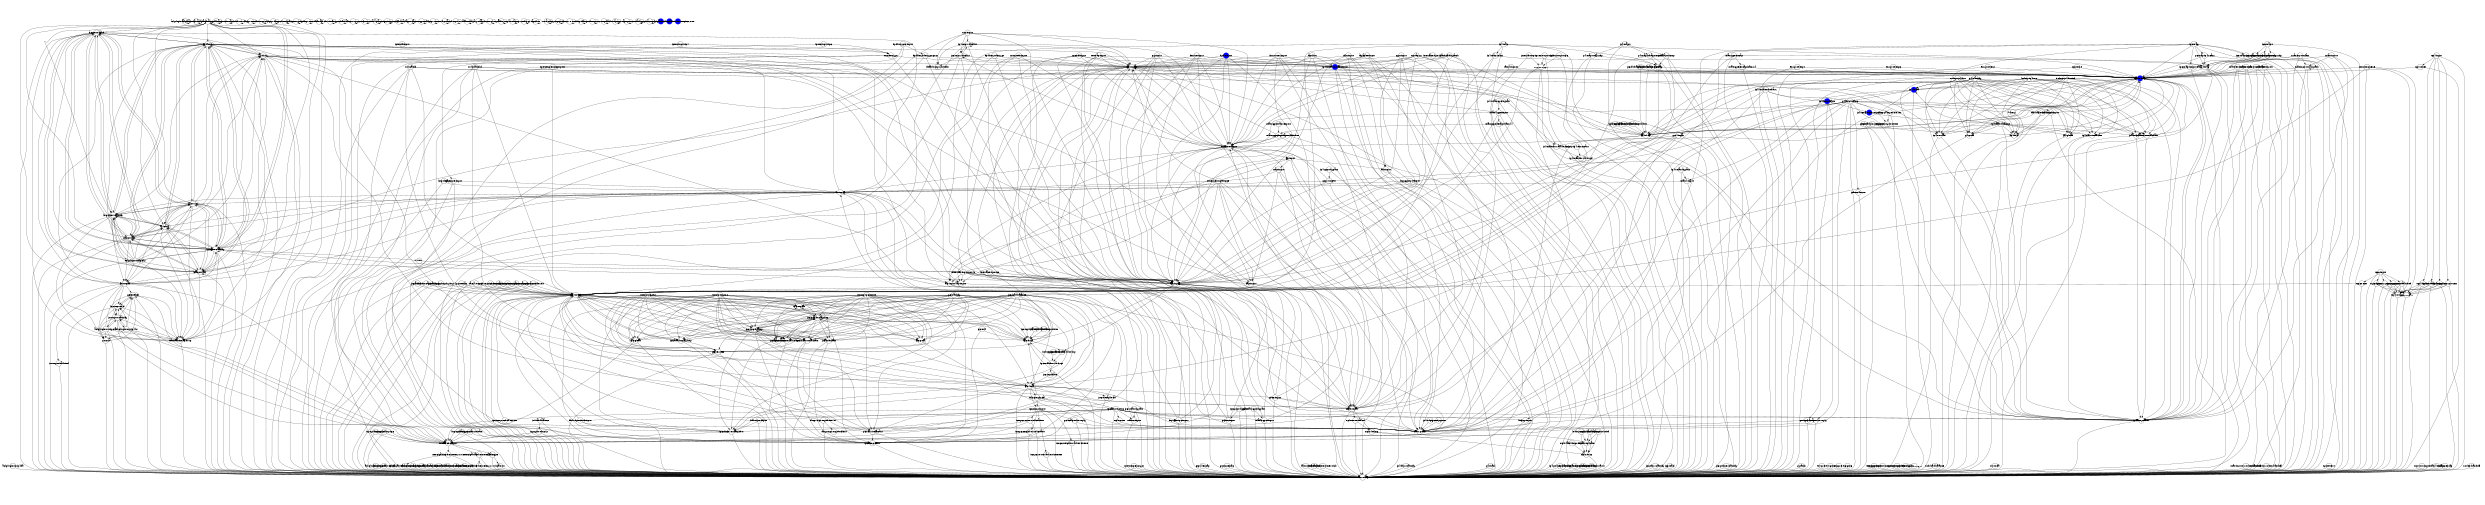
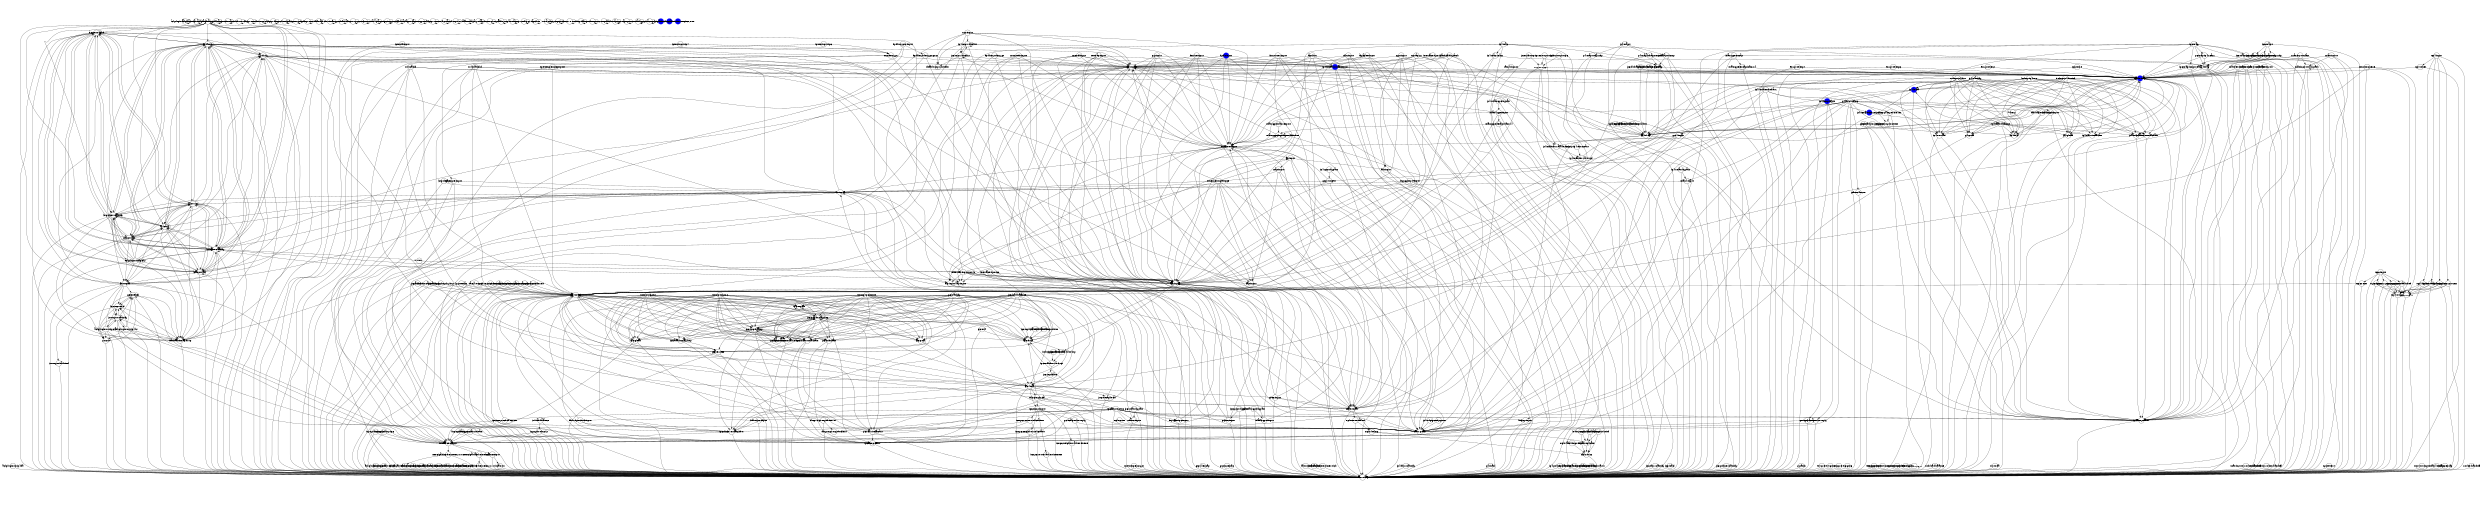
(1117, 414) -> (1264, 428)
none -> (260, 451)
(492, 455) -> (492, 455)
